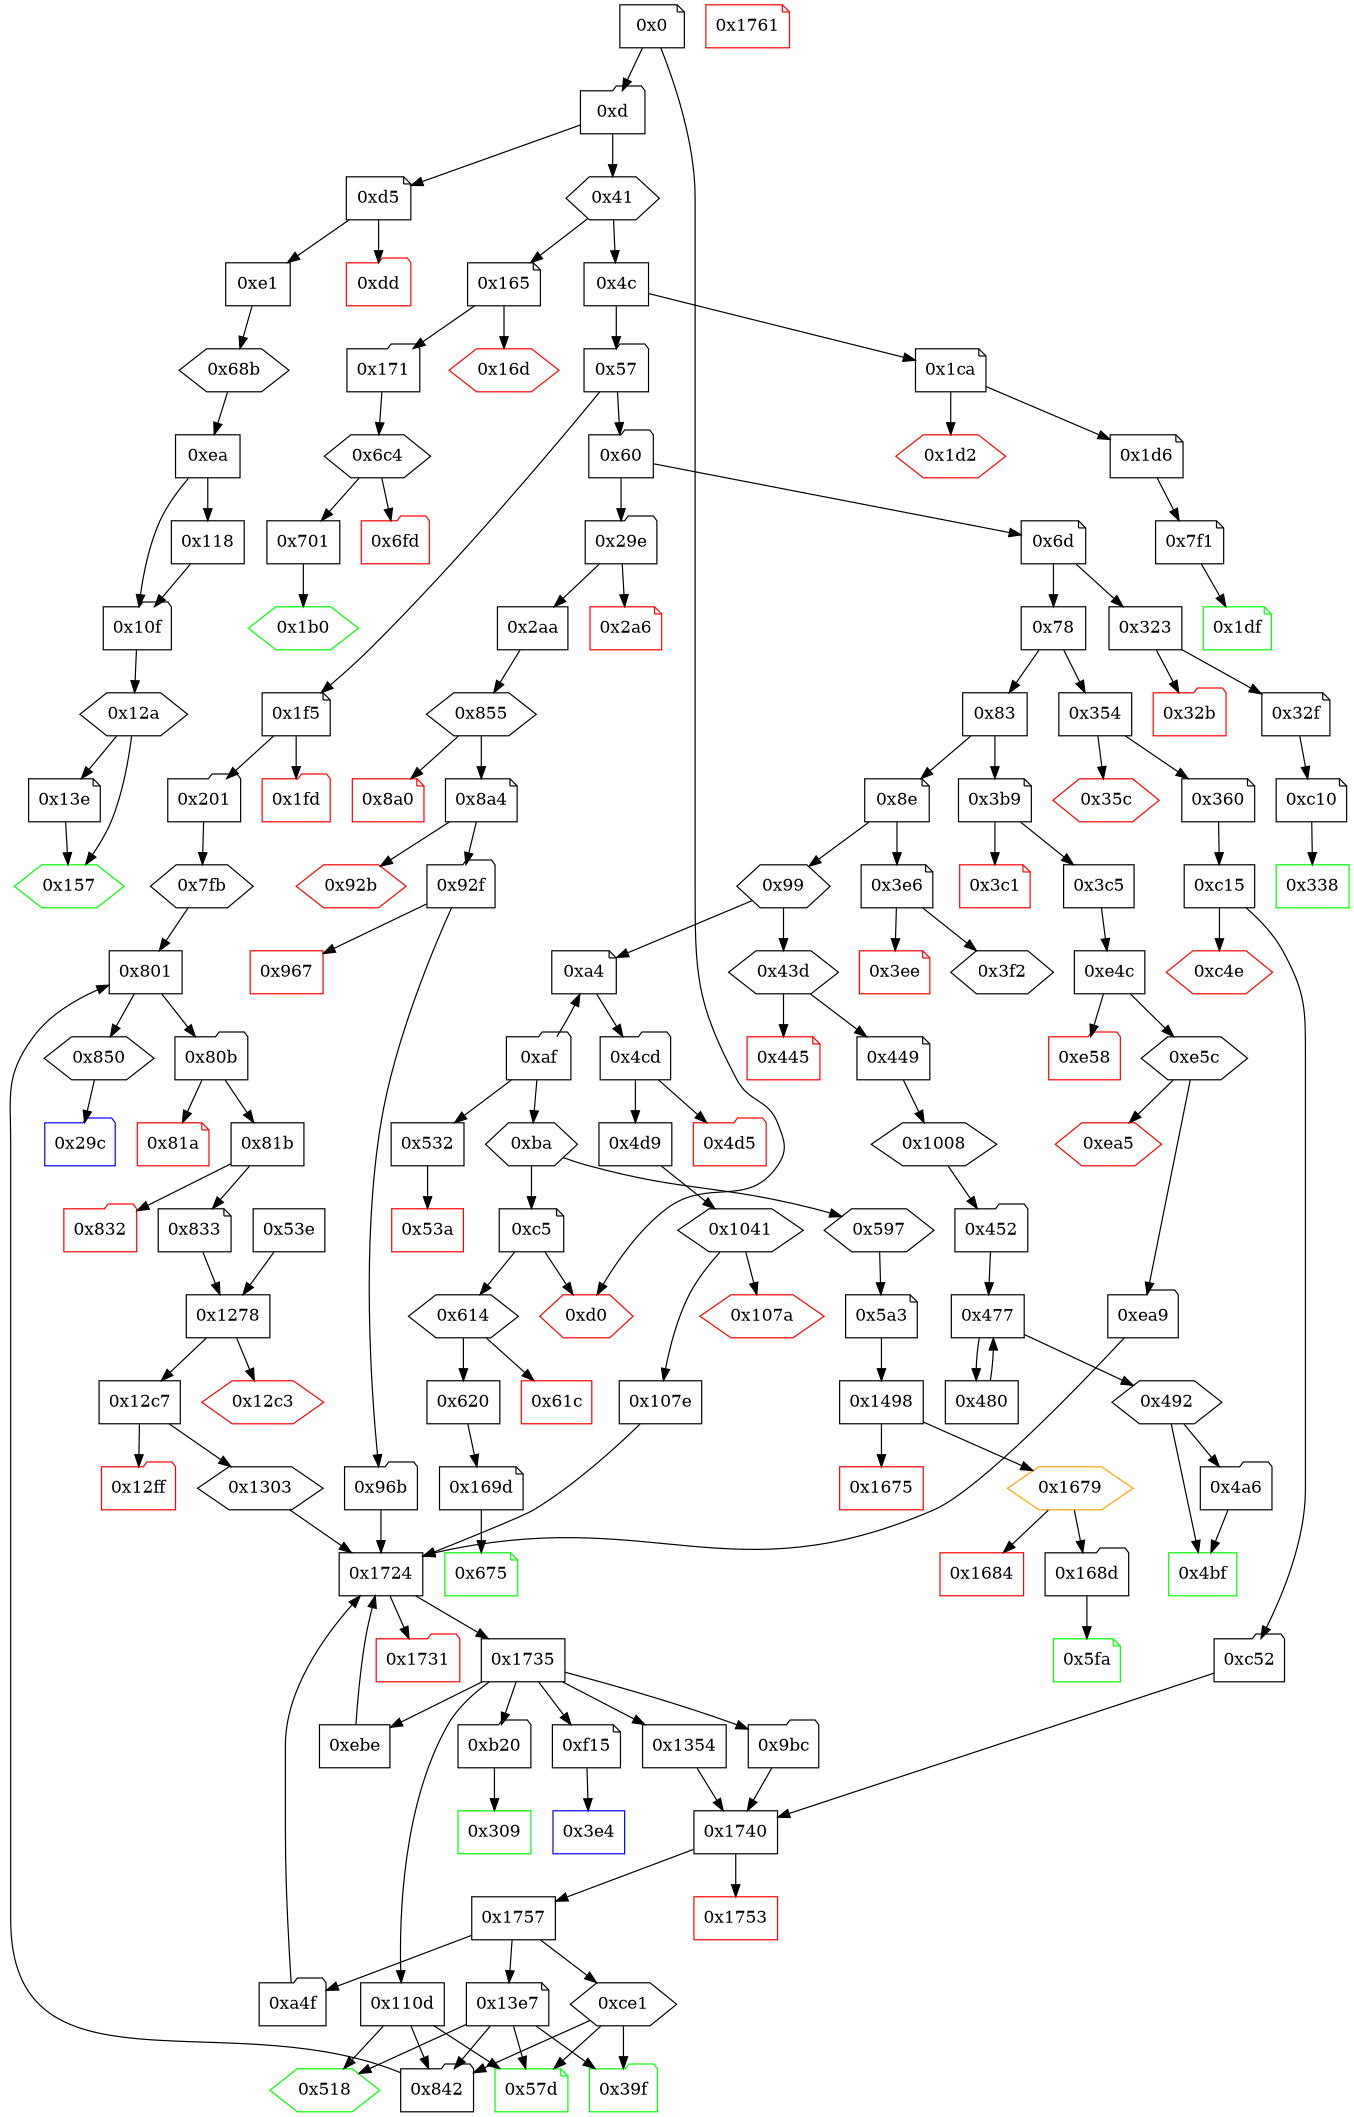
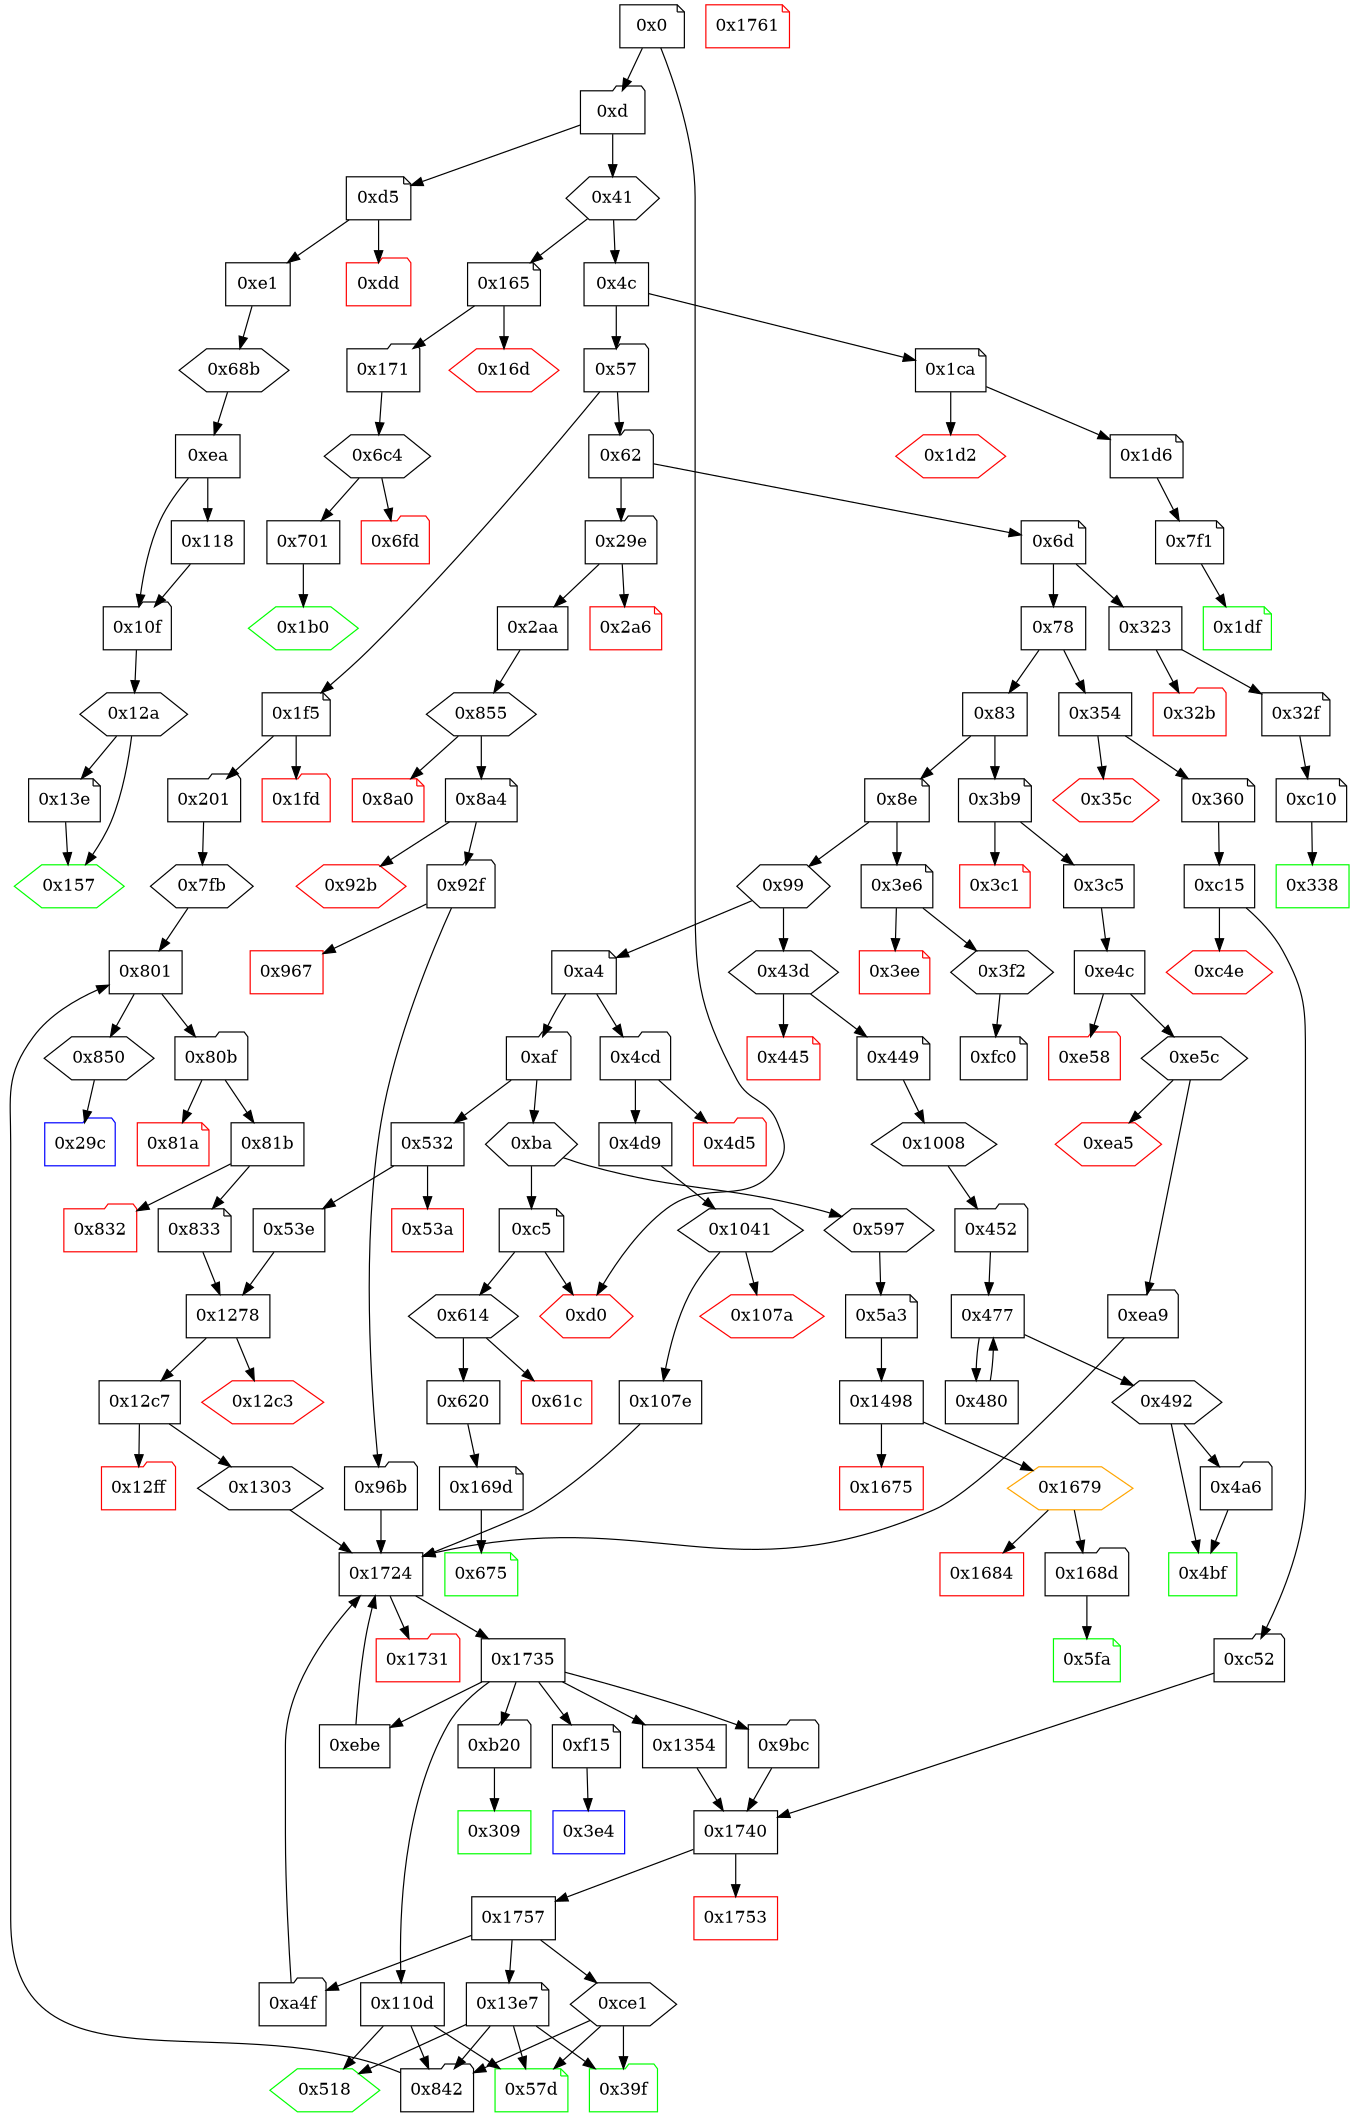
(621, 456) -> (621, 456)
(566, 1021) -> (556, 1010)
none -> (994, 1058)
none -> (364, 1184)
